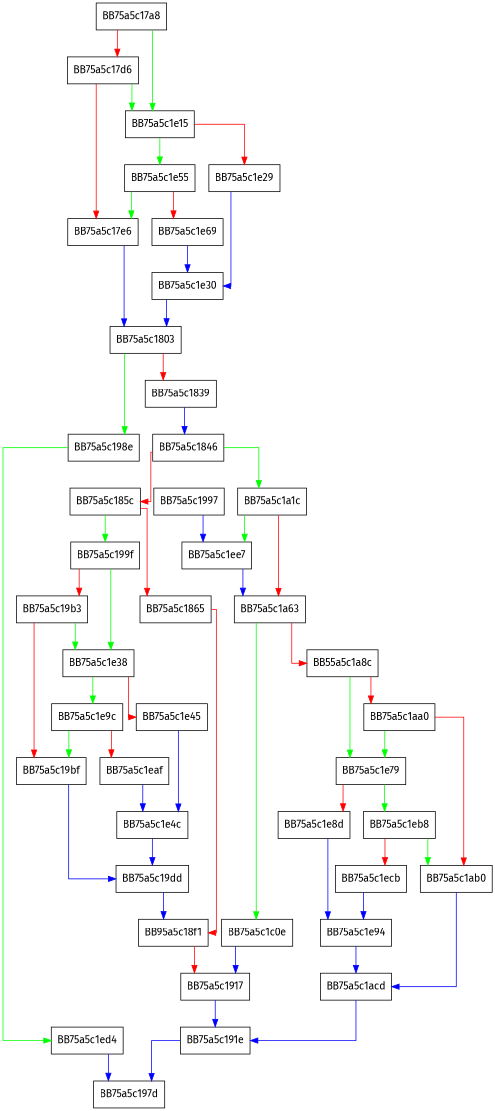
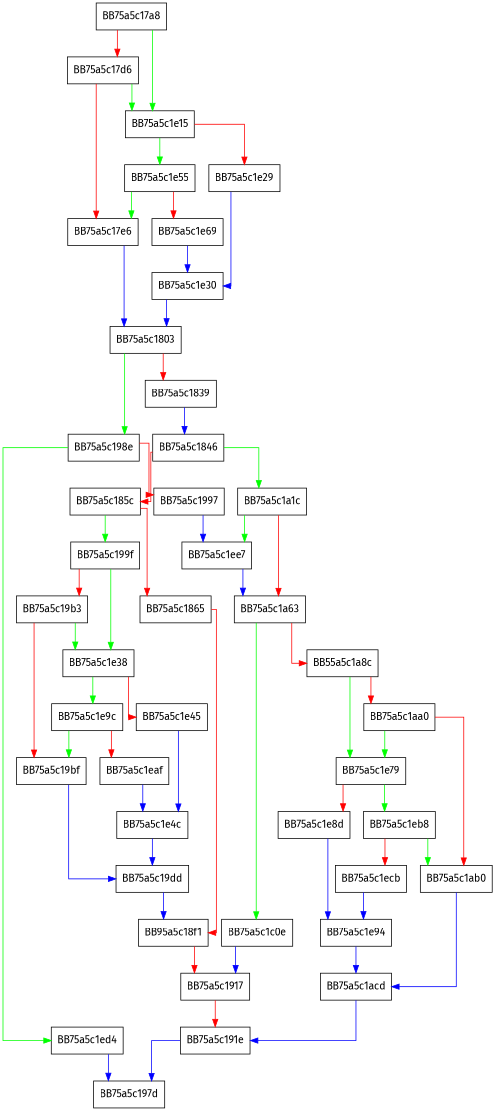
none -> (149, 464)
(215, 1010) -> (215, 1010)
